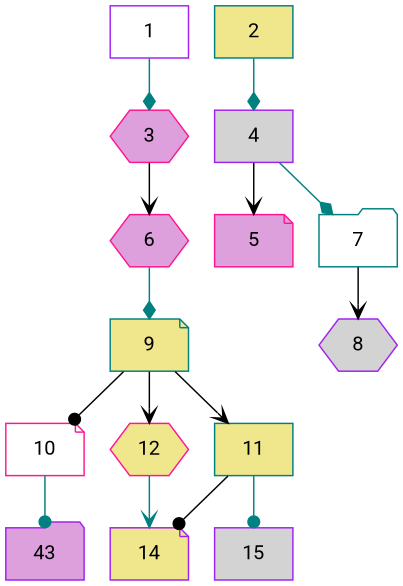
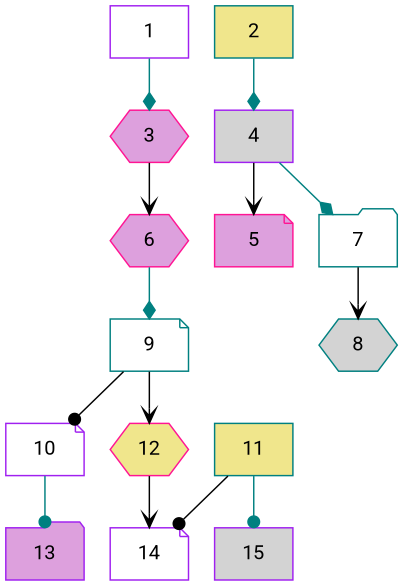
(149, 345) -> (149, 345)
(358, 345) -> (358, 345)
(196, 392) -> none
(45, 450) -> (45, 450)
(149, 495) -> (149, 495)
(45, 554) -> (45, 554)
(149, 554) -> (149, 554)
